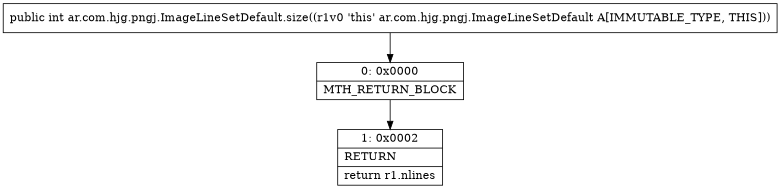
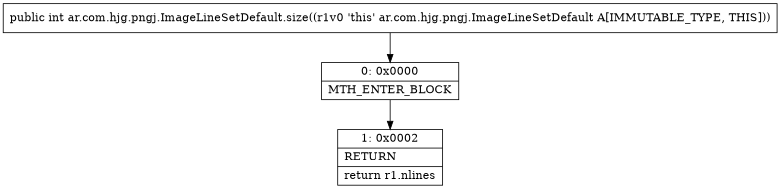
(390, 90) -> (390, 90)
